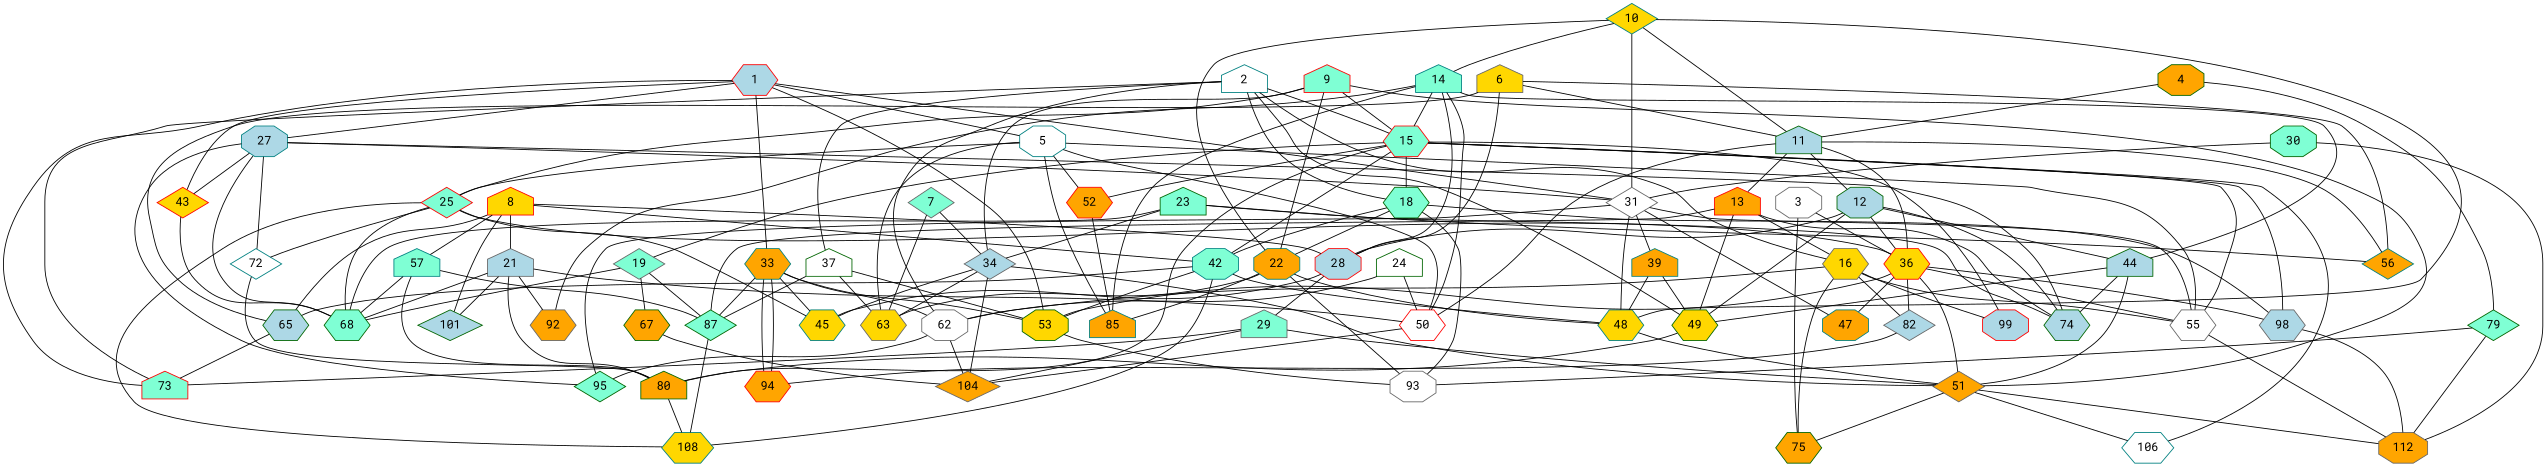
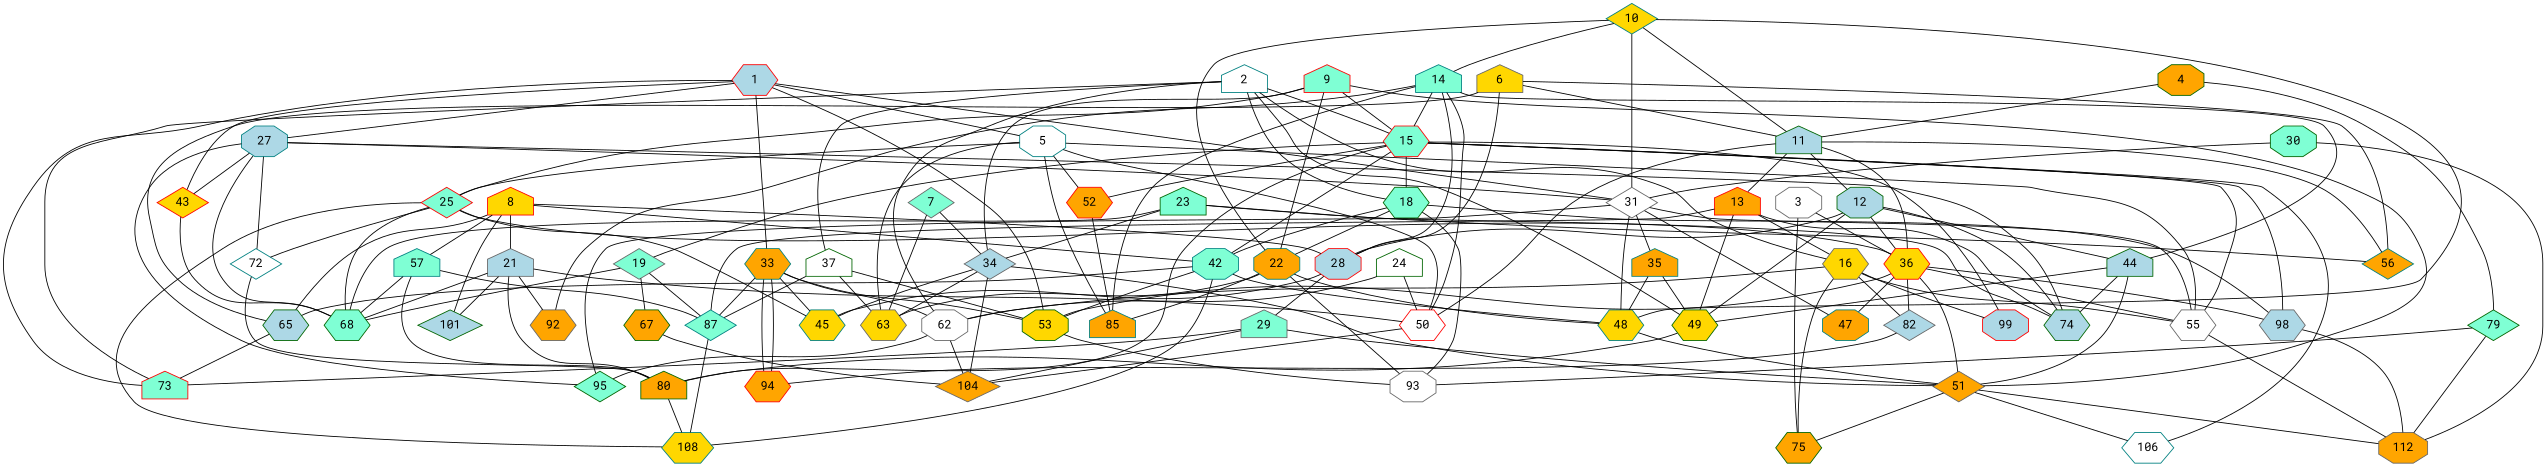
(1655, 264) -> (1655, 264)
(711, 325) -> (711, 325)
